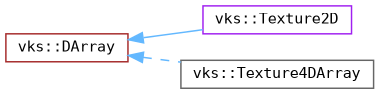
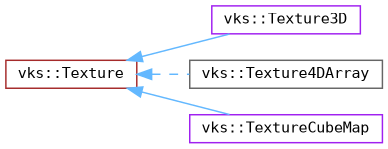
(277, 20) -> (286, 20)
(67, 48) -> (71, 74)
none -> (286, 129)
